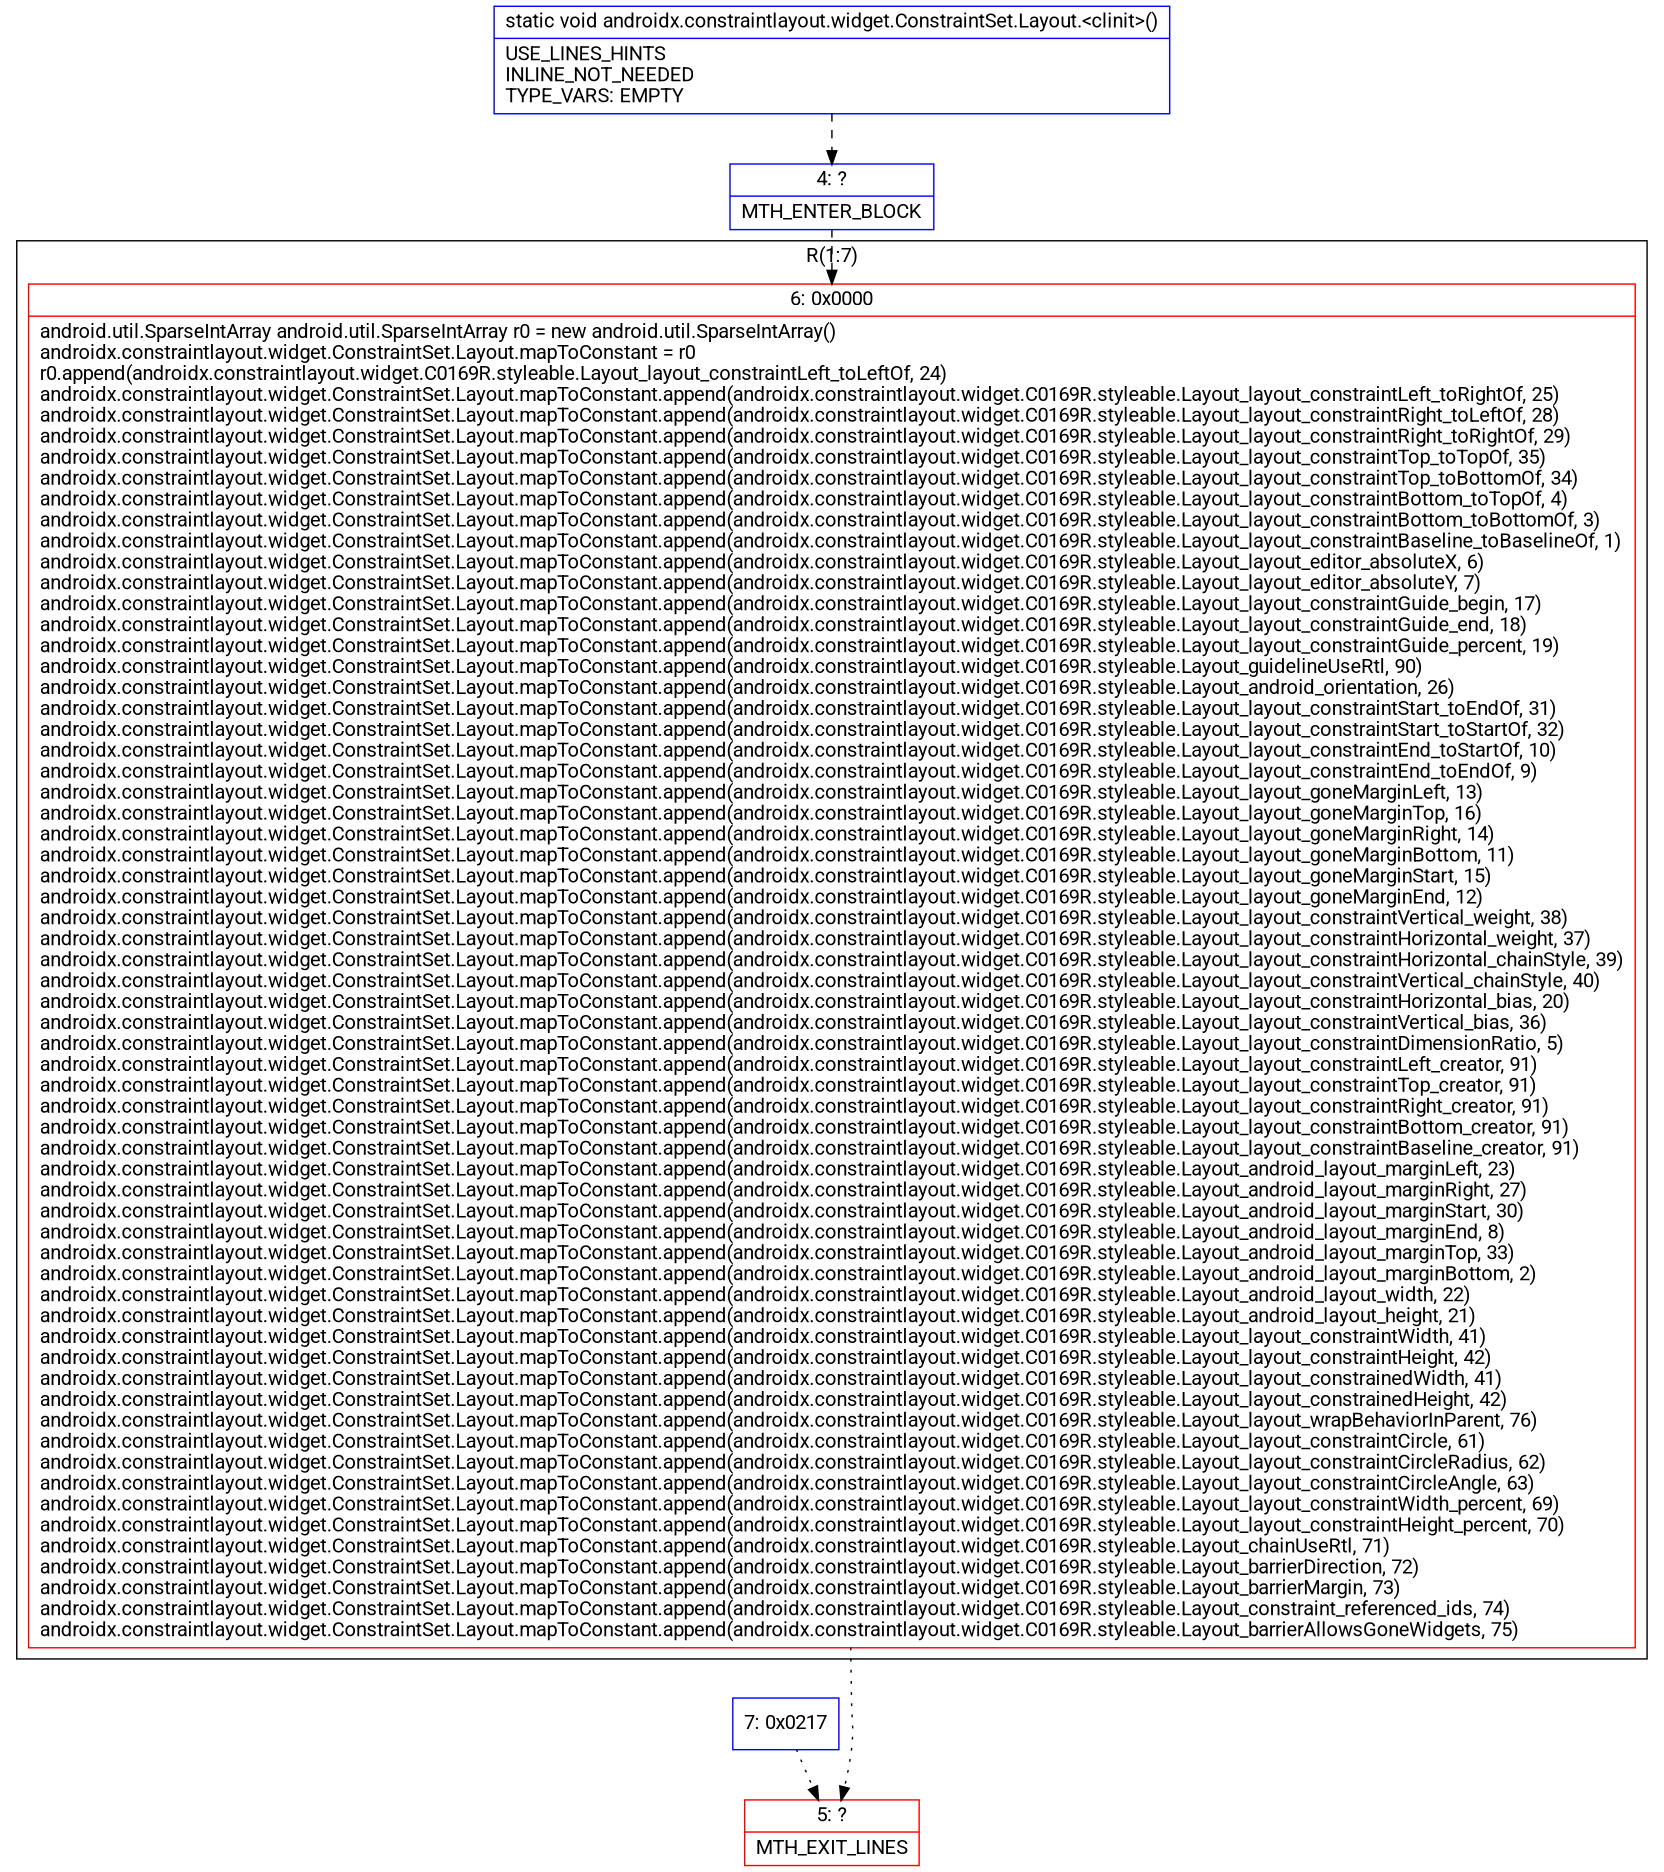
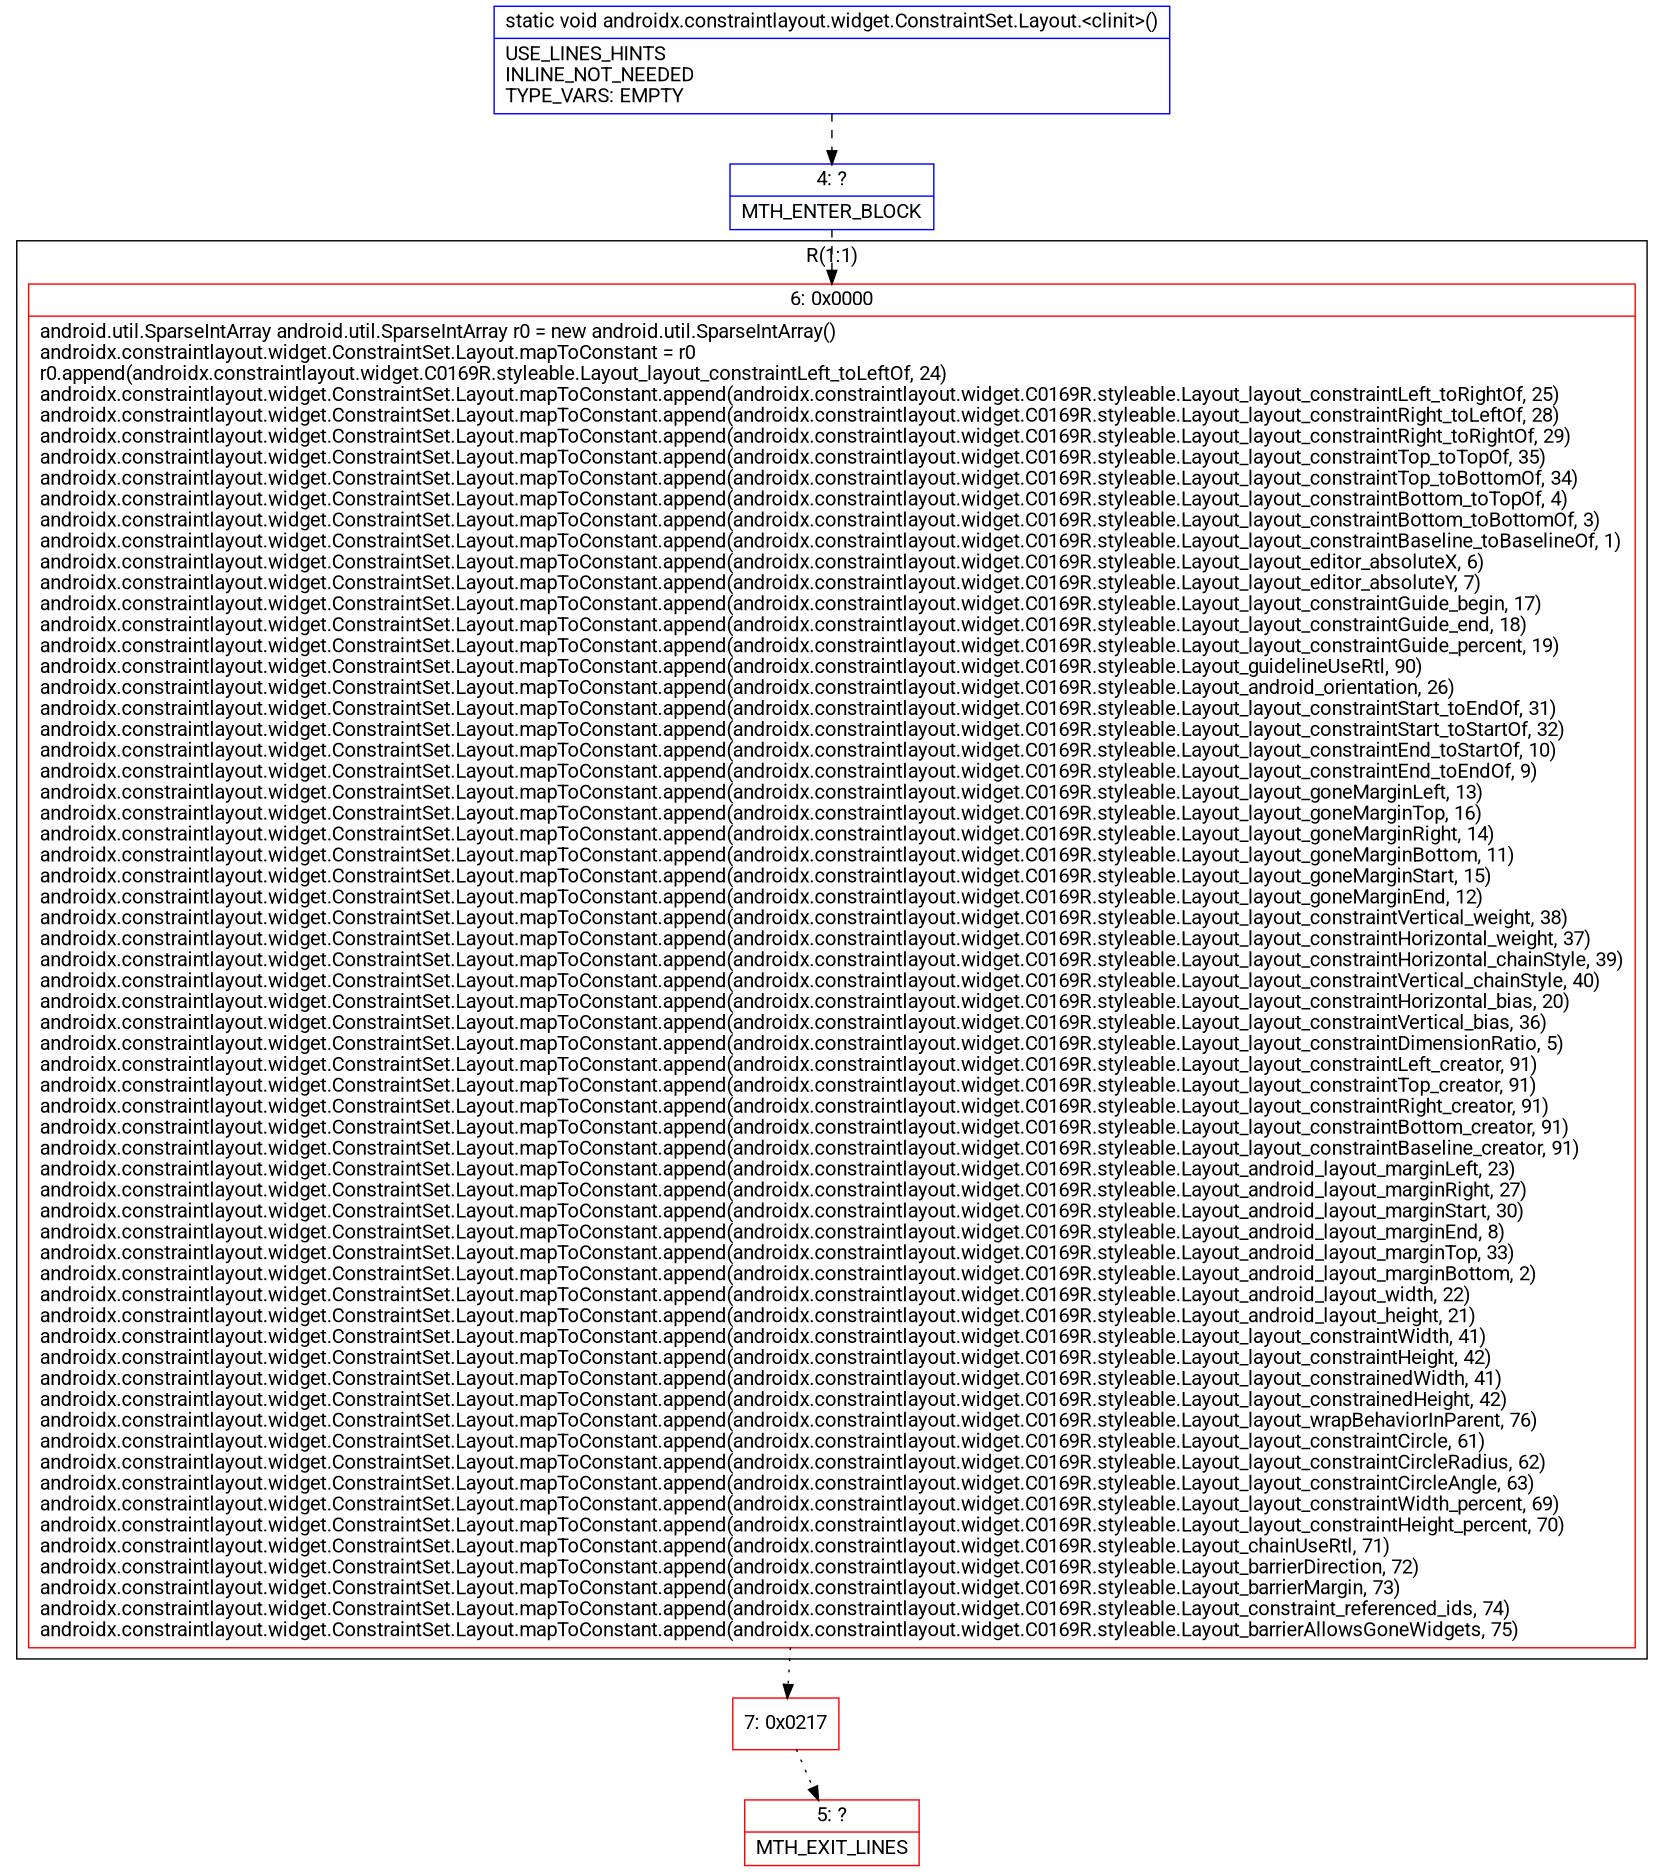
(832, 257) -> (832, 257)
(852, 1717) -> (789, 1668)
(786, 1724) -> (786, 1724)
